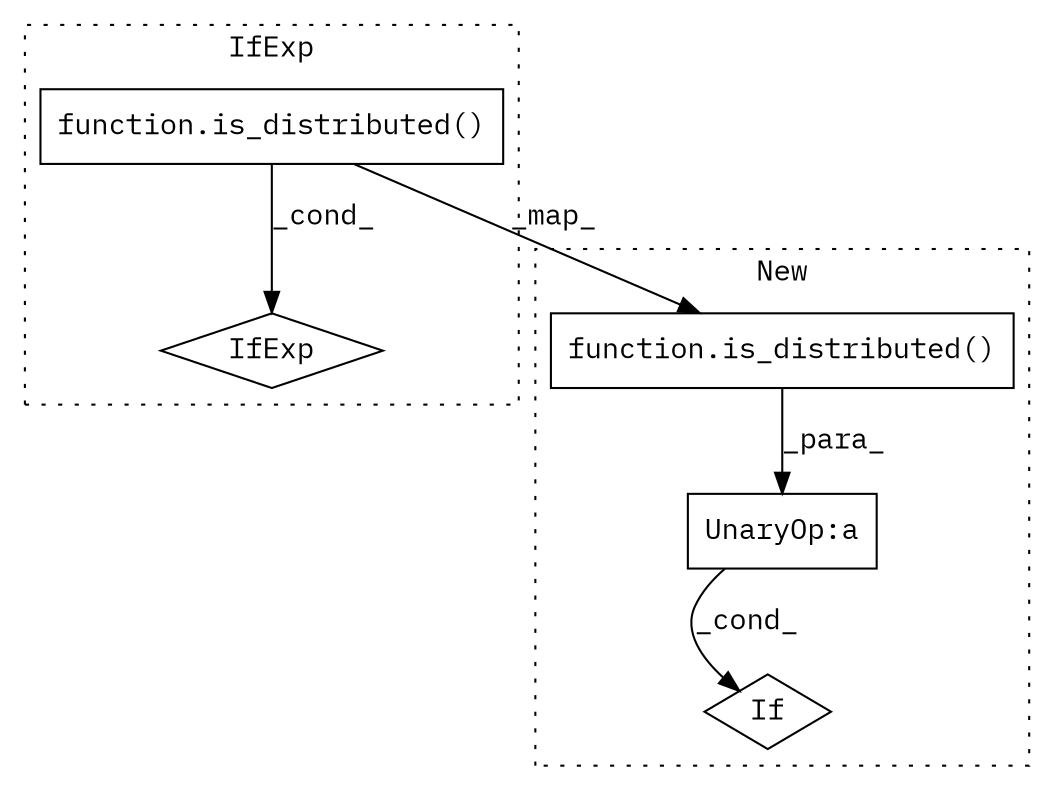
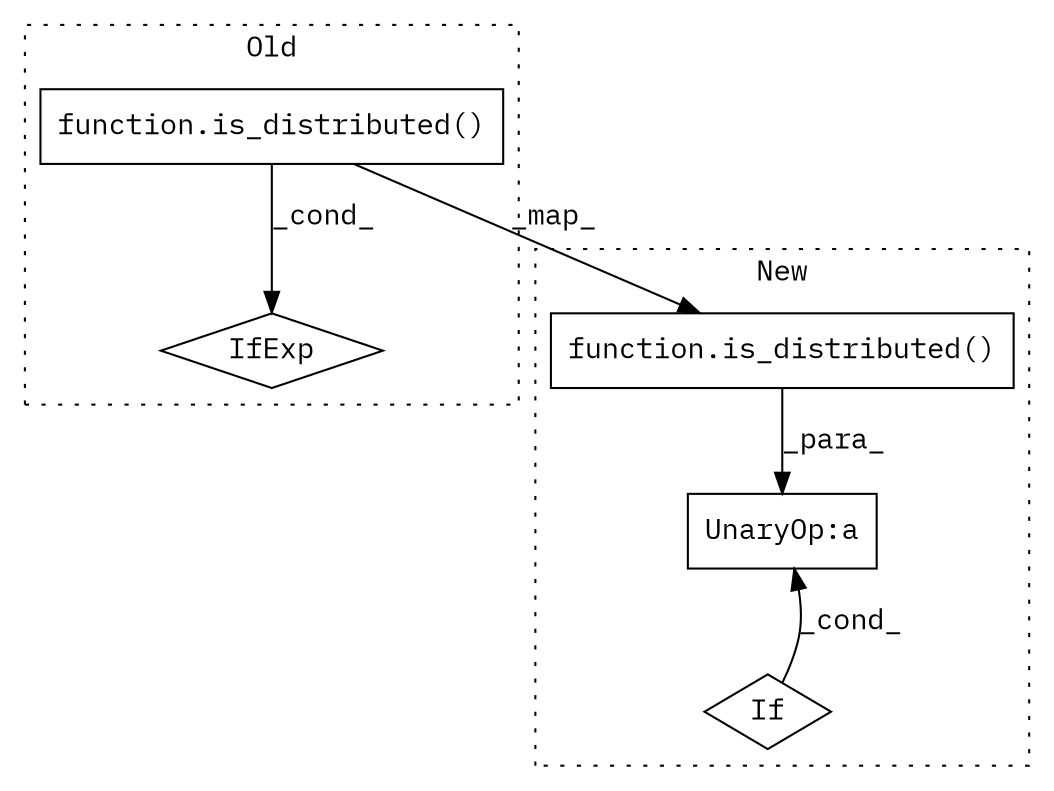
(272, 49) -> (272, 49)
(692, 623) -> (799, 638)
